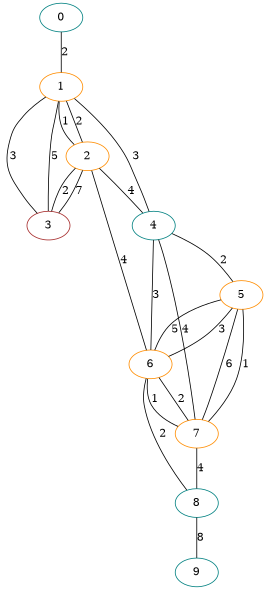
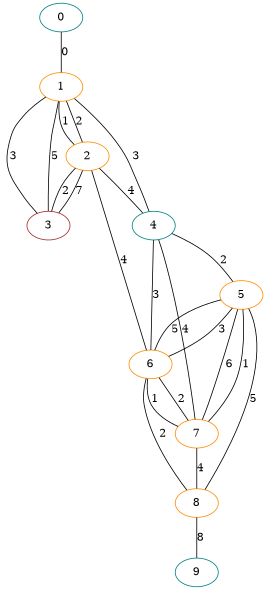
(65, 52) -> (65, 52)
none -> (247, 403)
(197, 503) -> (197, 503)
